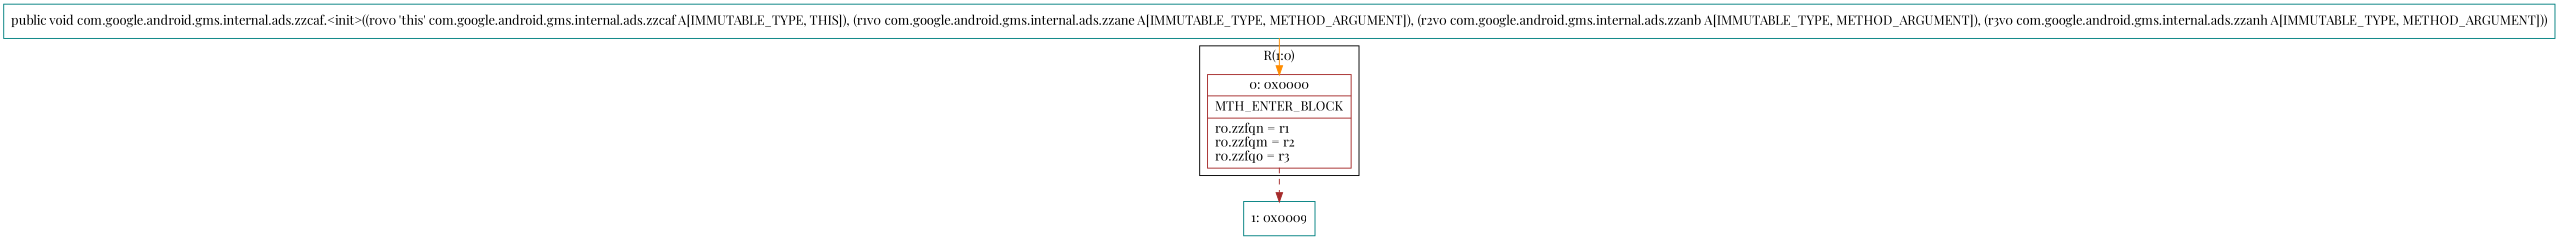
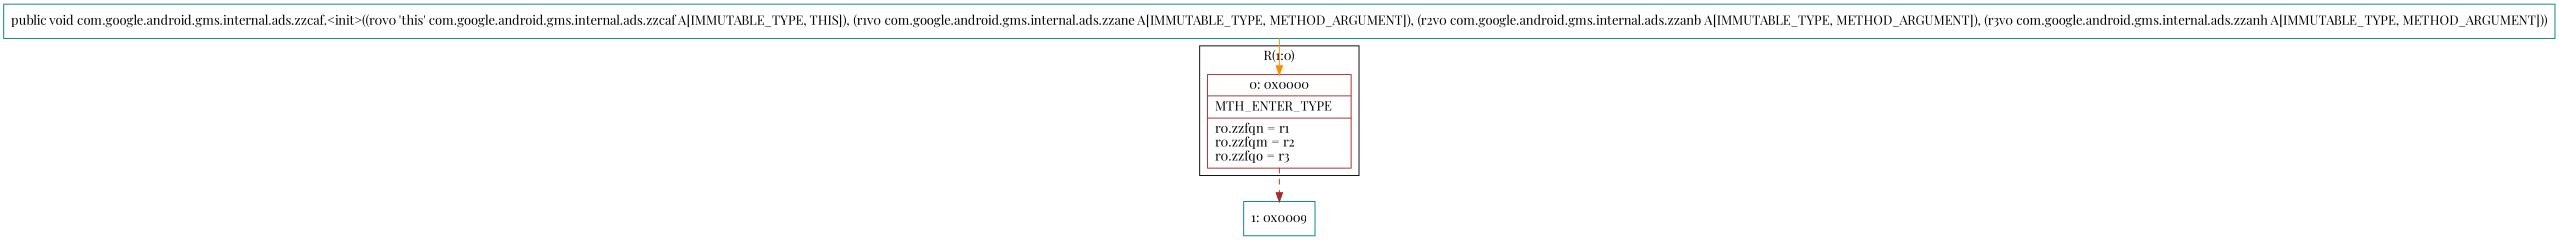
(1279, 107) -> (1274, 107)
